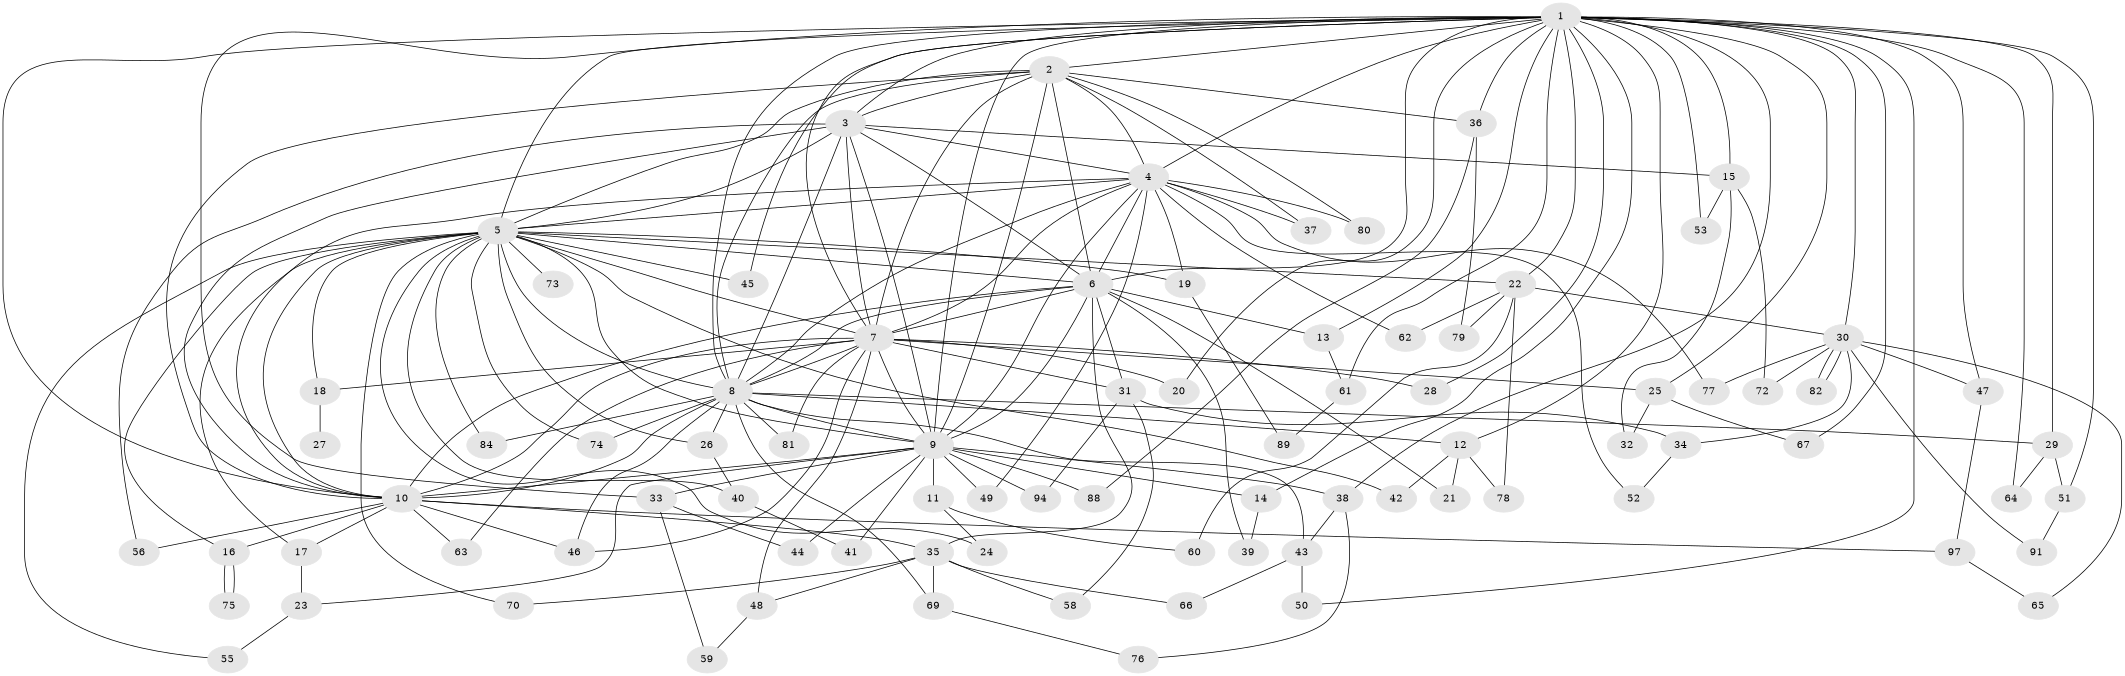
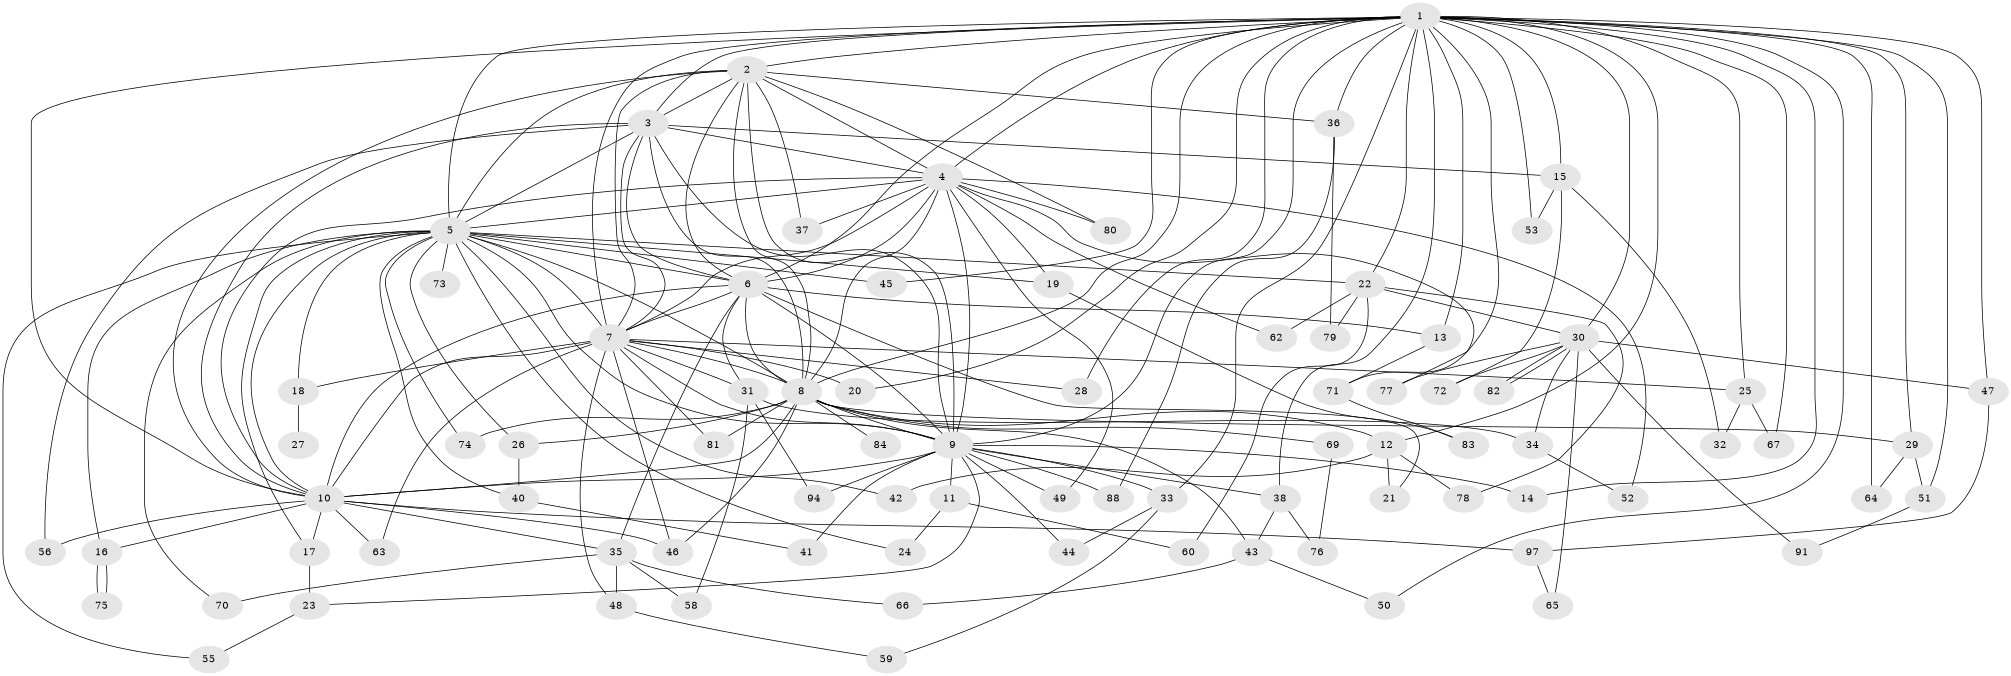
(438, 331) -> none
(1346, 392) -> (1333, 392)
(1284, 445) -> (1469, 445)
(1248, 552) -> none
(934, 579) -> none
